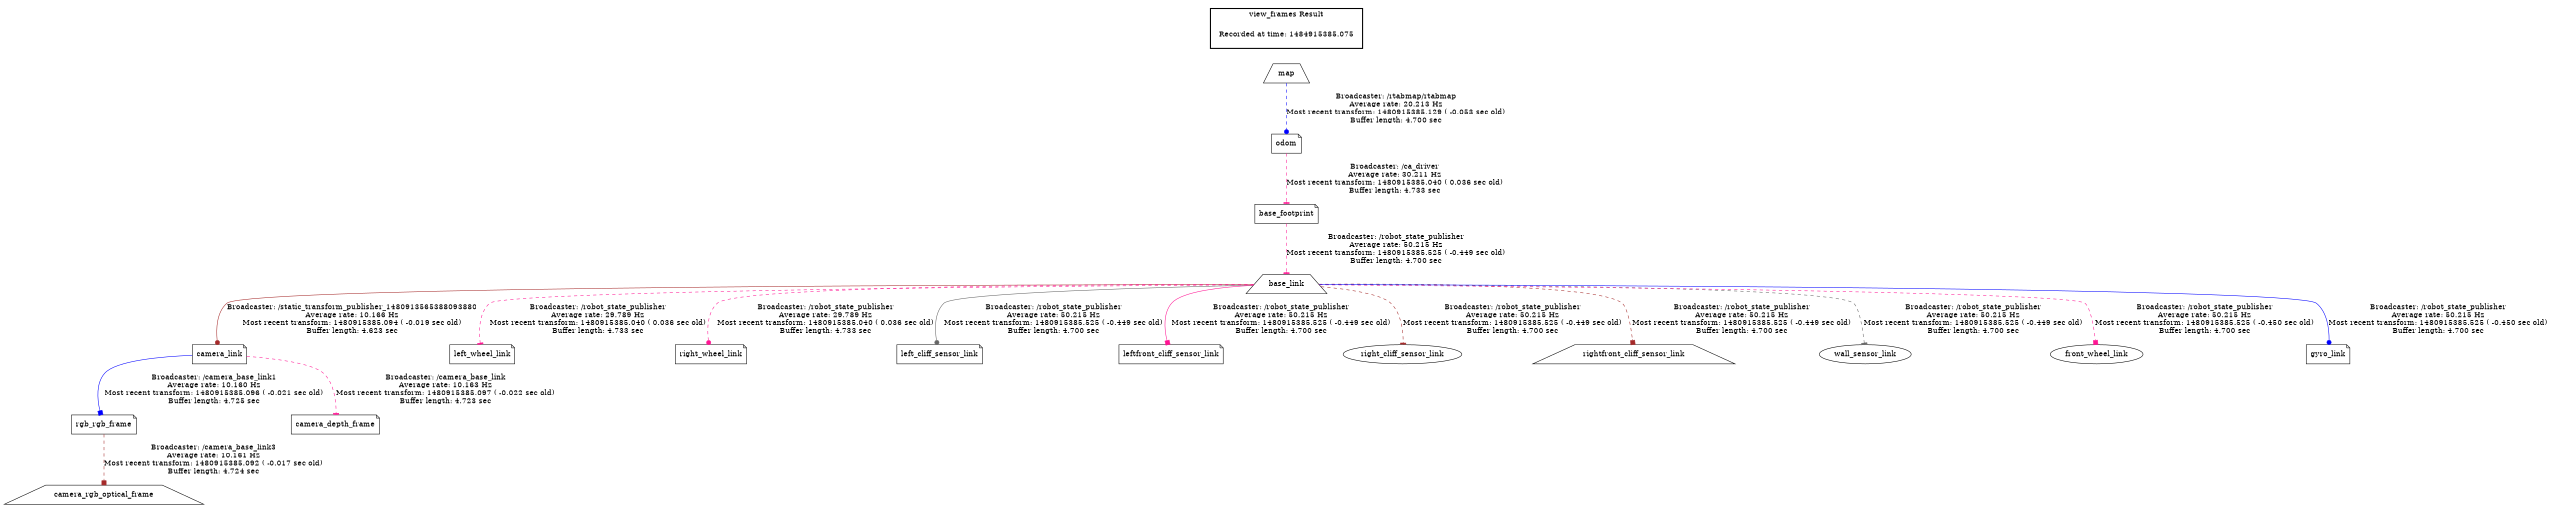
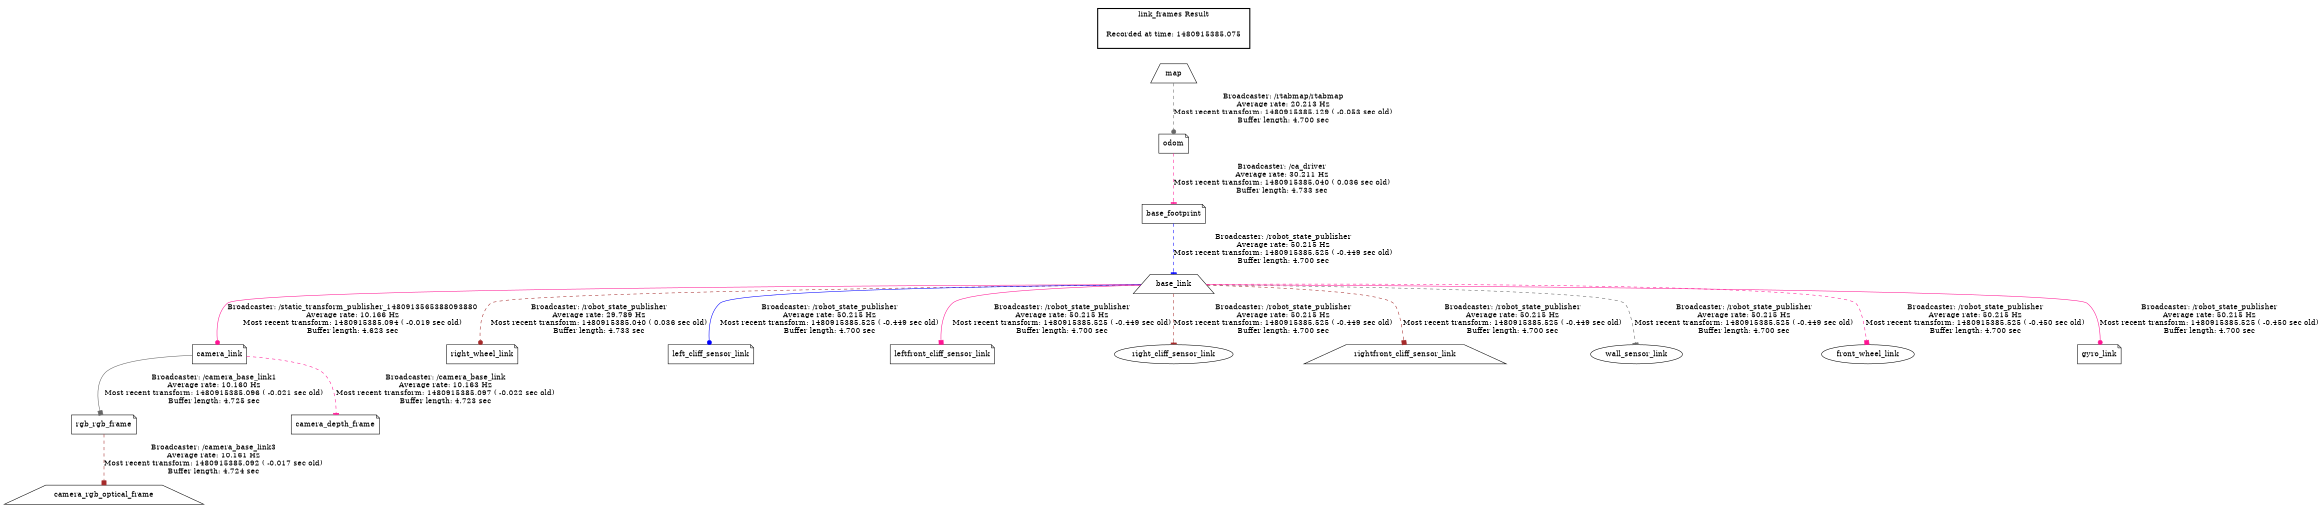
(1287, 15) -> (1174, 15)
(1287, 35) -> (1174, 35)
(1287, 106) -> (1174, 106)
(1287, 248) -> (1174, 248)
(720, 287) -> (664, 288)
(965, 287) -> (796, 290)
(1838, 288) -> (1806, 291)
(1079, 291) -> (806, 293)
(482, 354) -> none
(128, 363) -> (128, 363)
